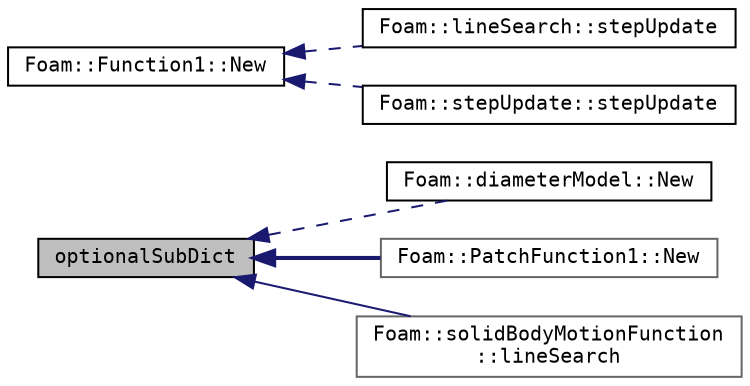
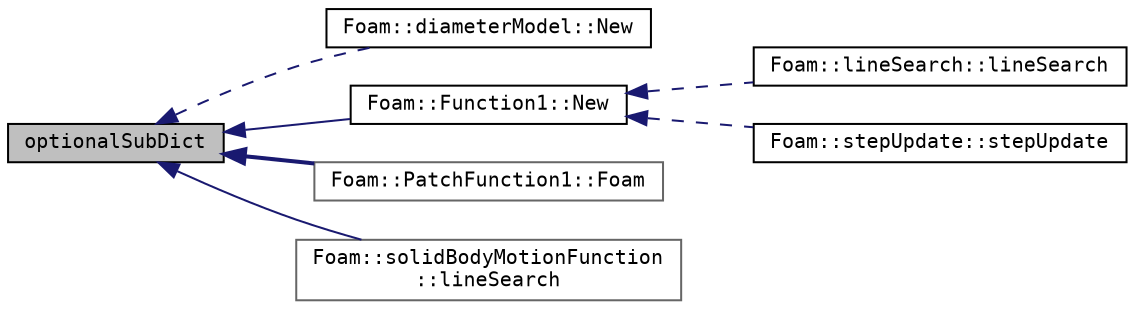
(549, 28) -> (940, 67)
none -> (298, 124)
(549, 258) -> (489, 181)
